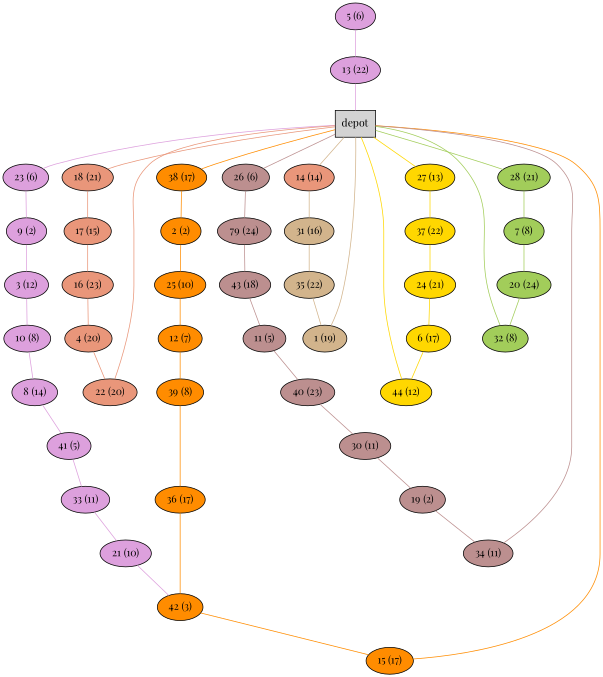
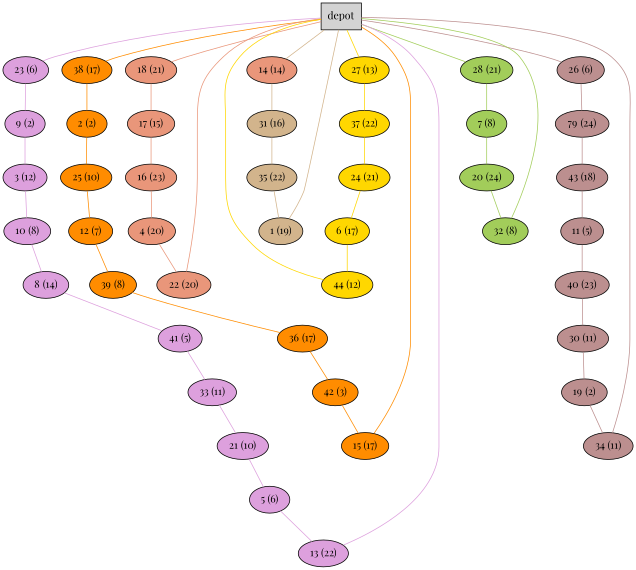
(153, 580) -> (256, 473)
